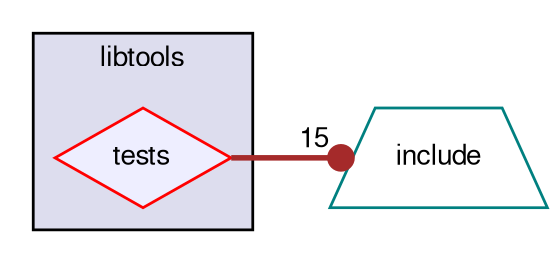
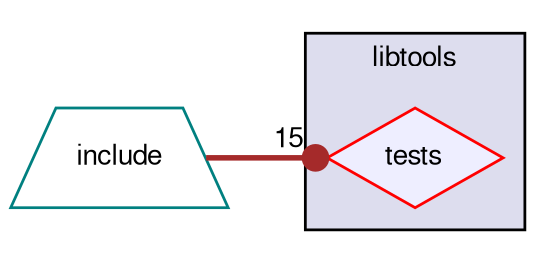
(280, 158) -> (255, 158)
